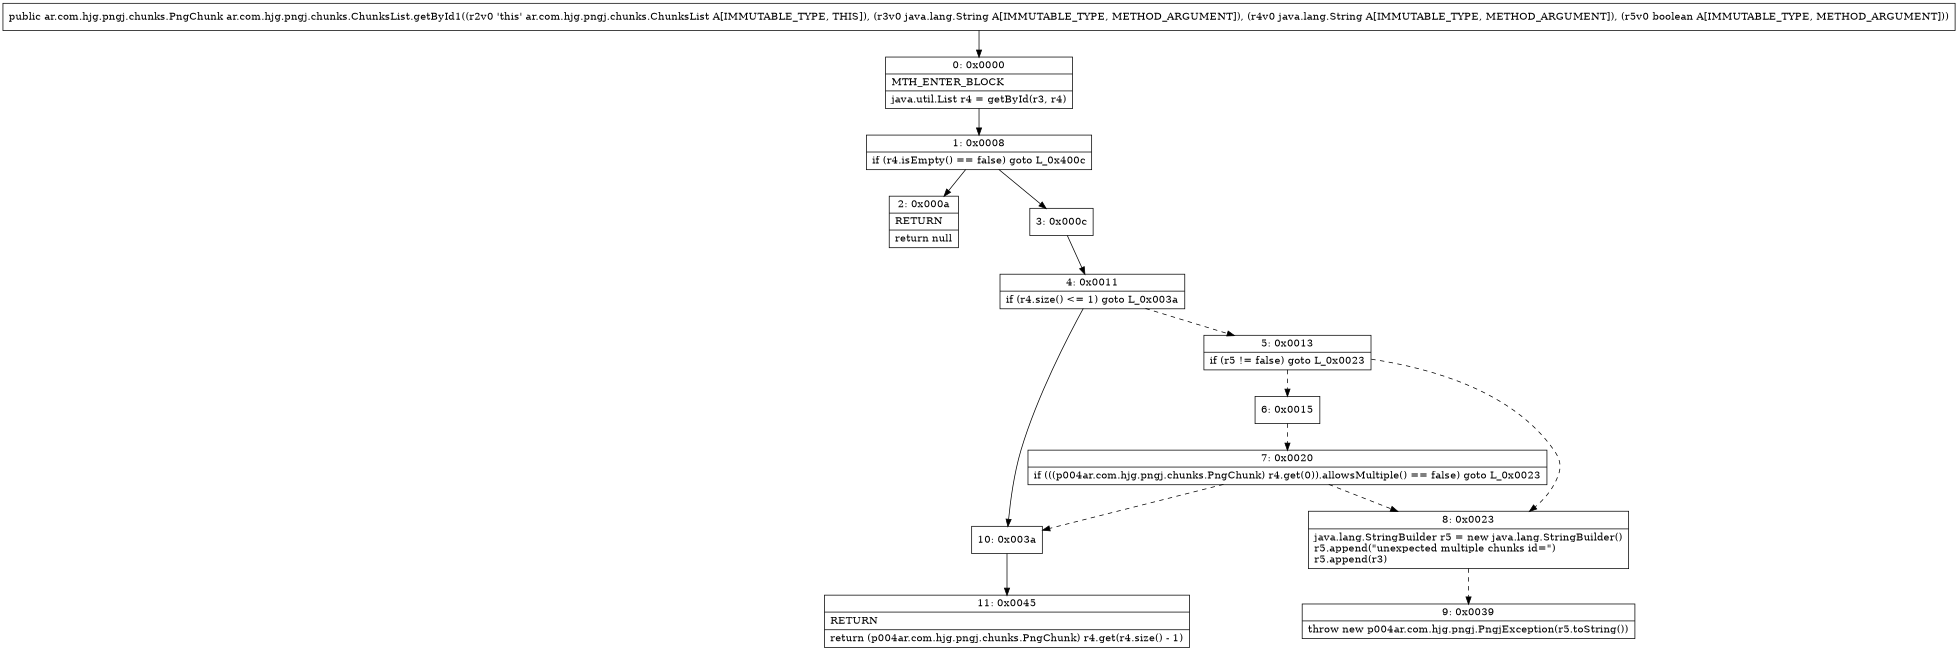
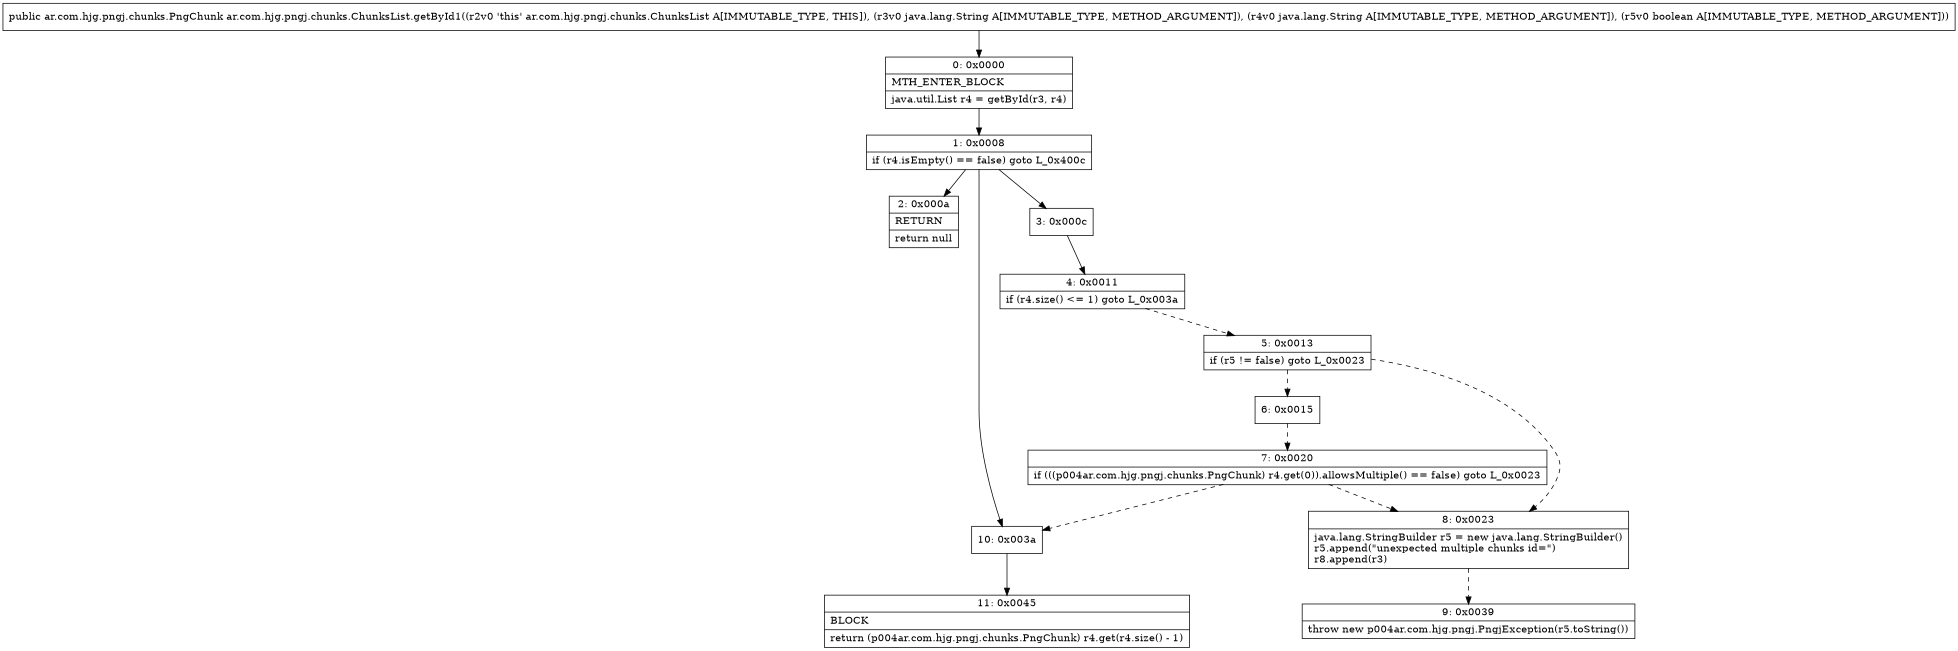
(1035, 410) -> (979, 346)
(1351, 559) -> (1351, 559)
(854, 621) -> (849, 621)
